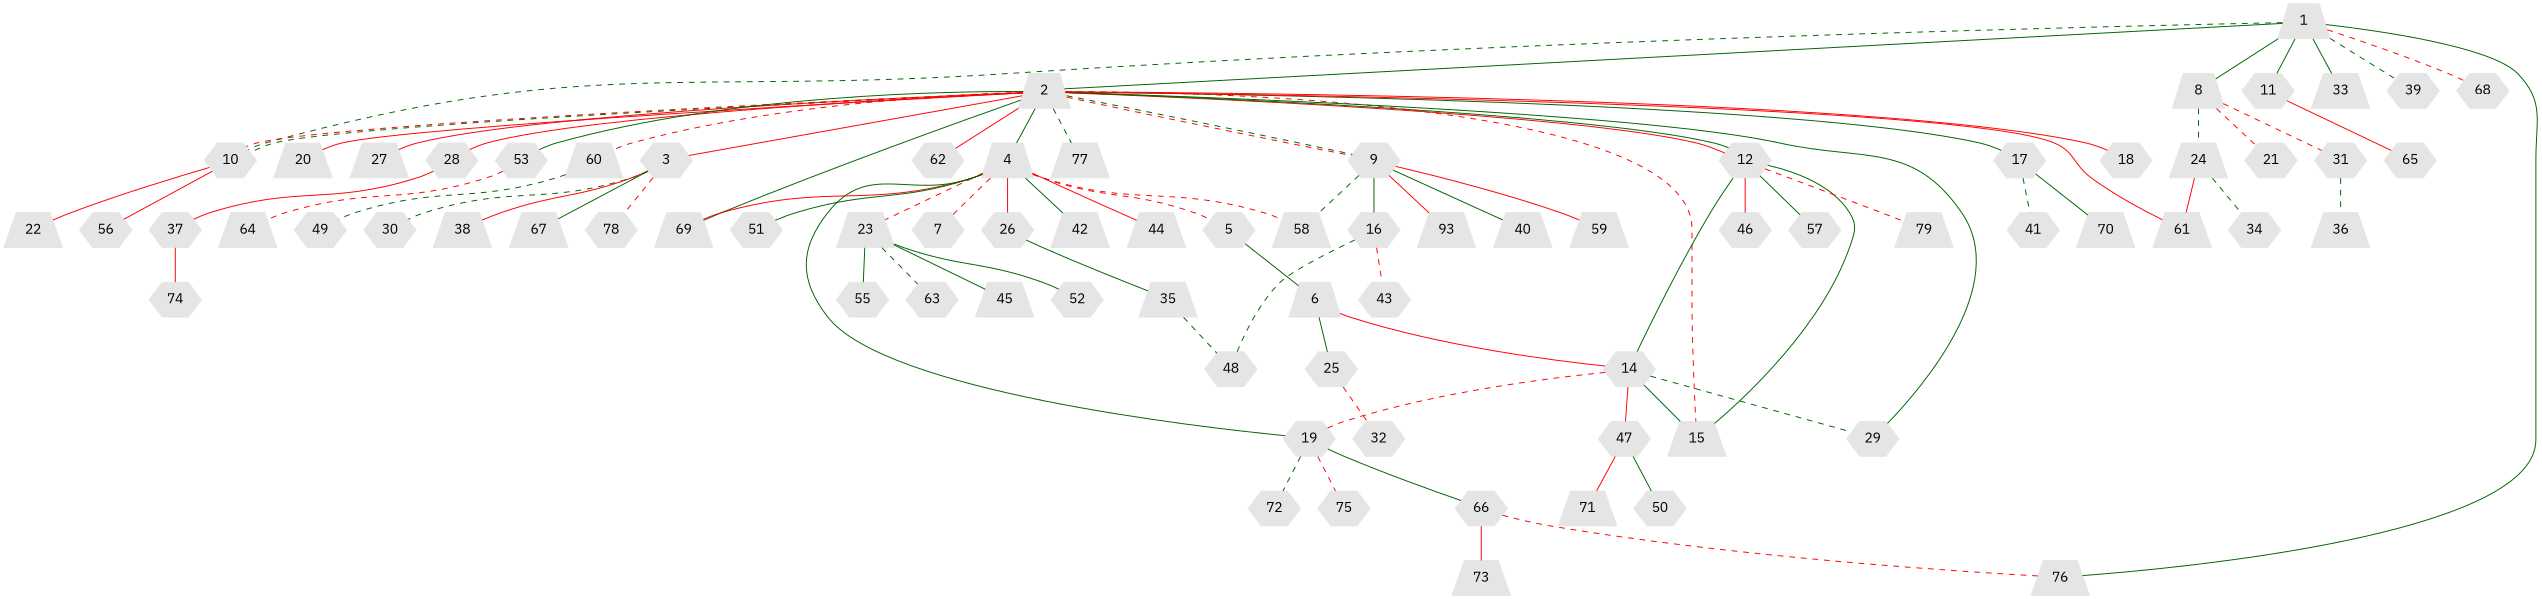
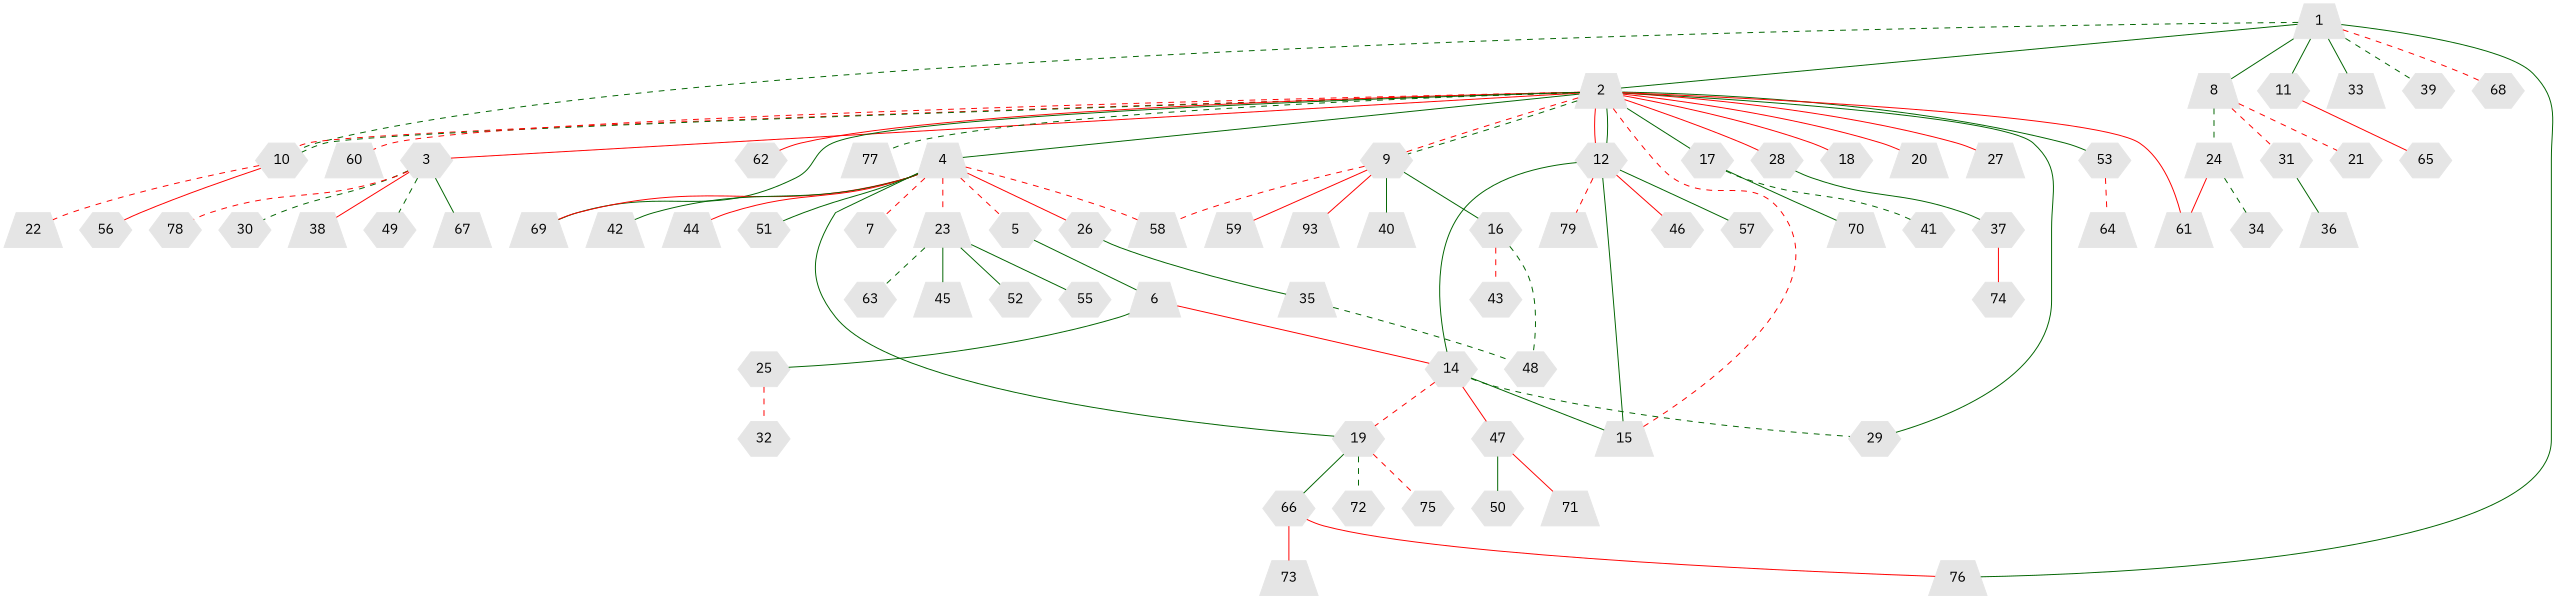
(130, 192) -> (155, 189)
(1339, 194) -> (1270, 190)
(314, 195) -> (1888, 195)
(452, 195) -> (408, 195)
(2341, 195) -> (2308, 195)
(1769, 555) -> (1619, 560)
